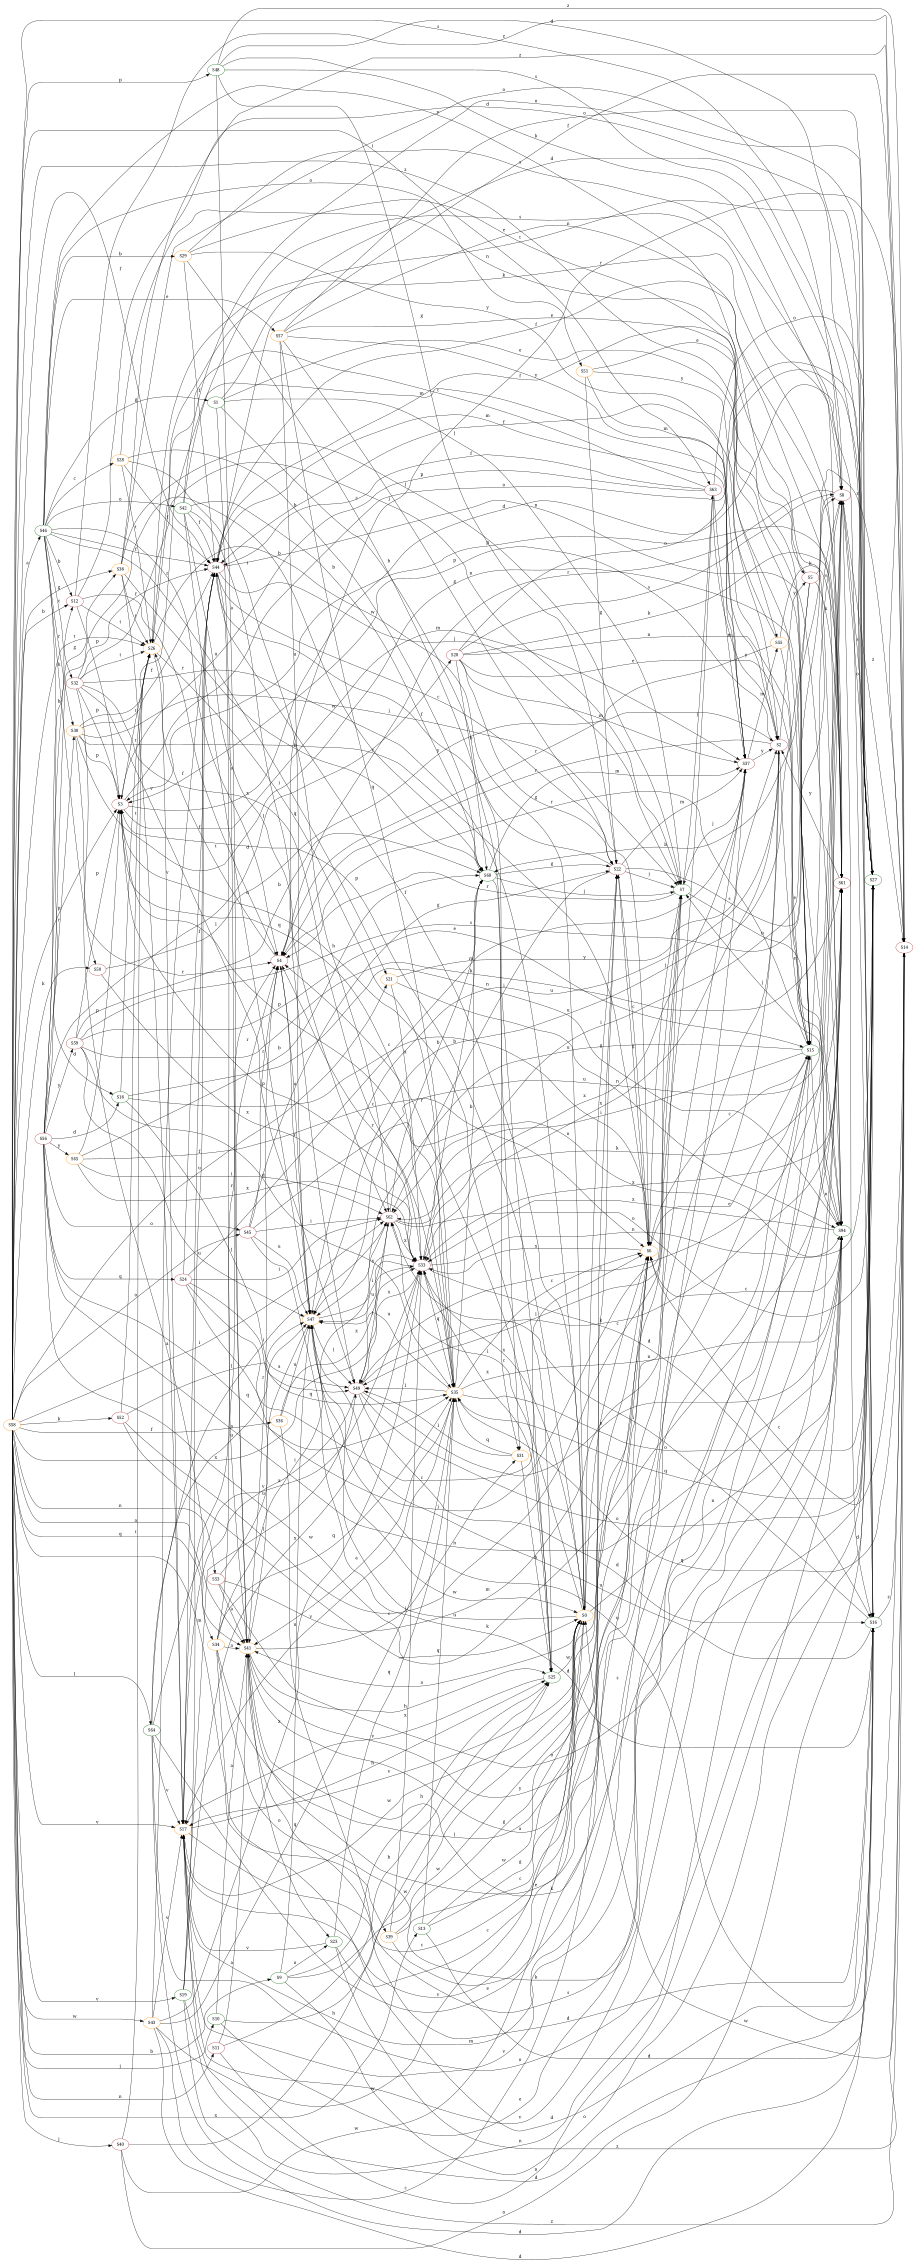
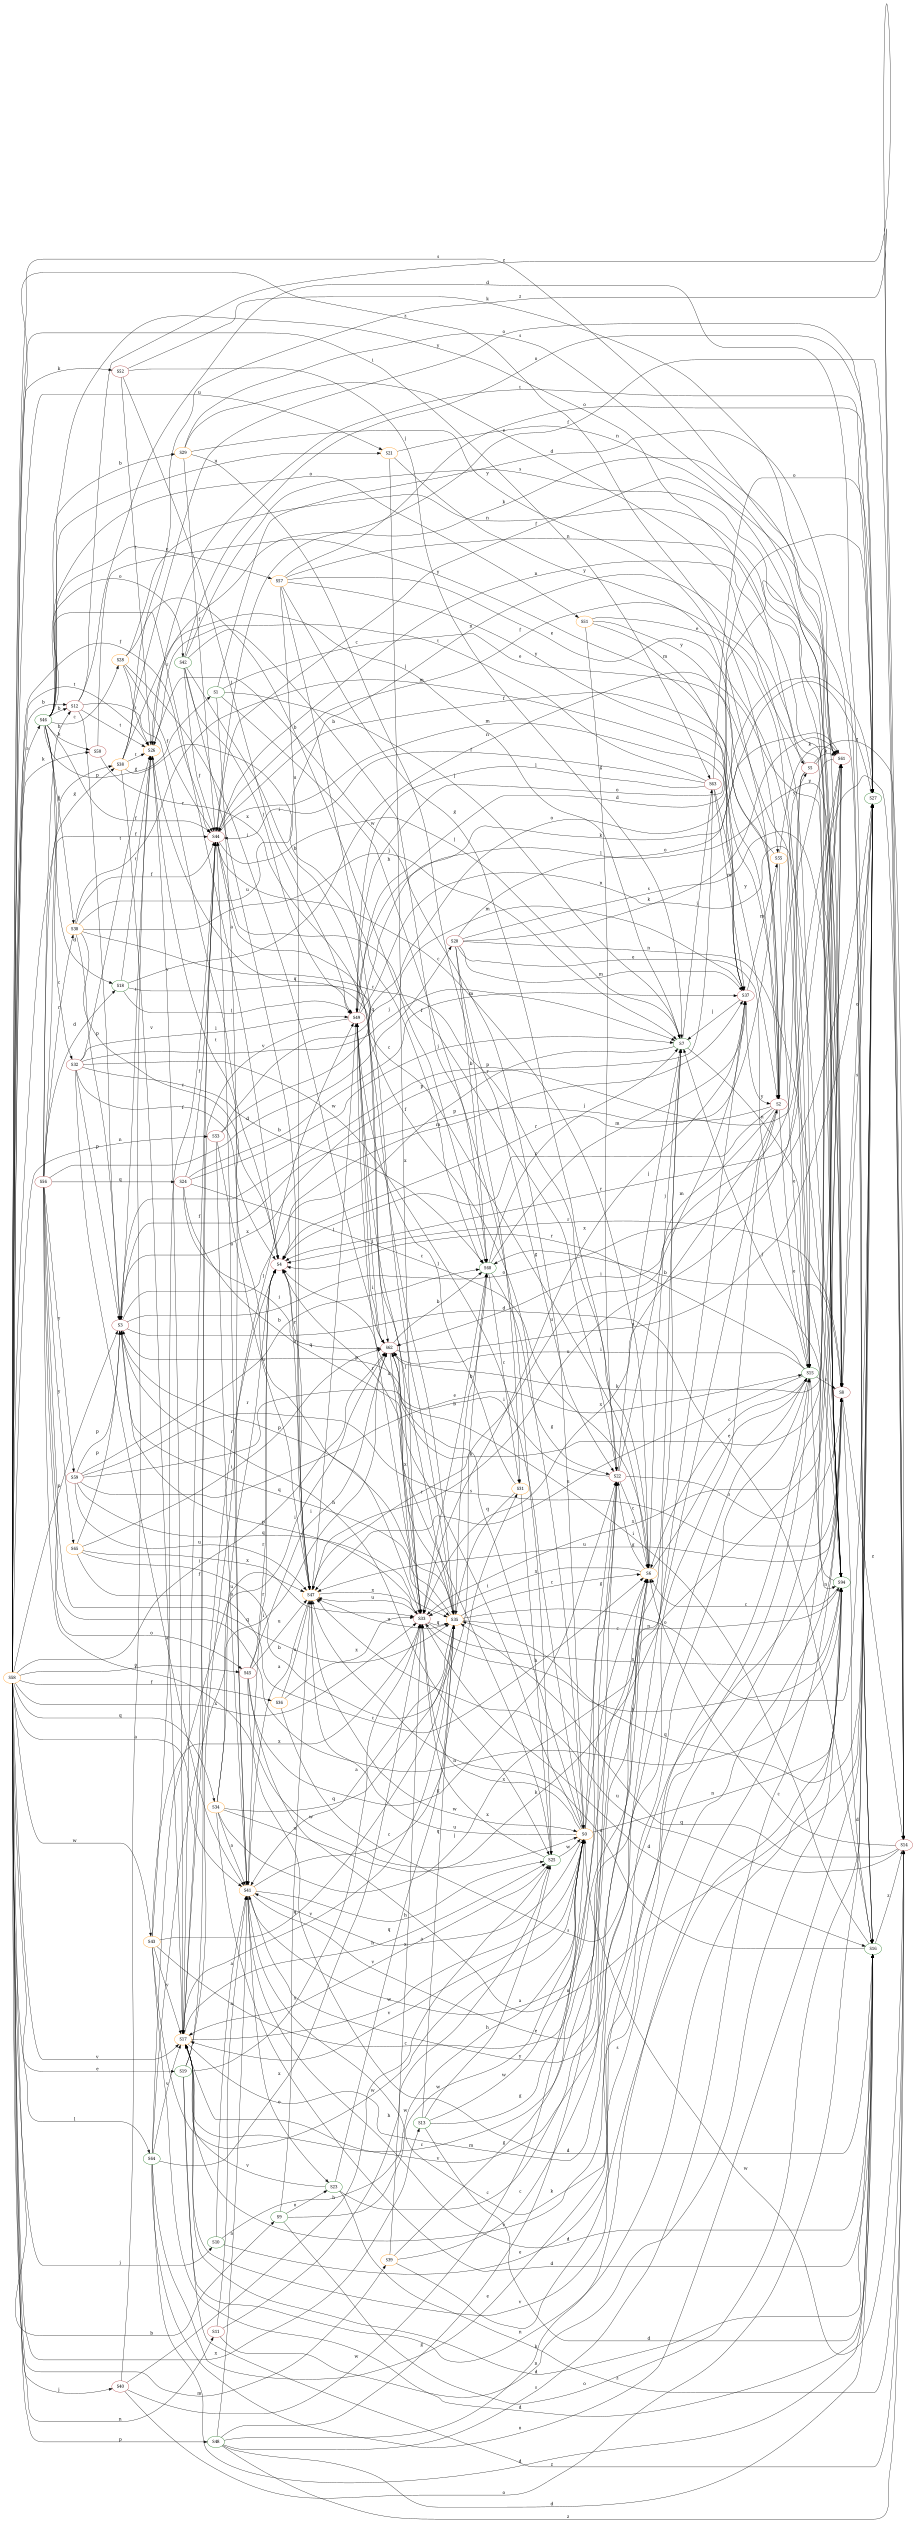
(633, 1229) -> (633, 1660)
(404, 1826) -> (509, 1997)
(98, 1999) -> (98, 2069)
